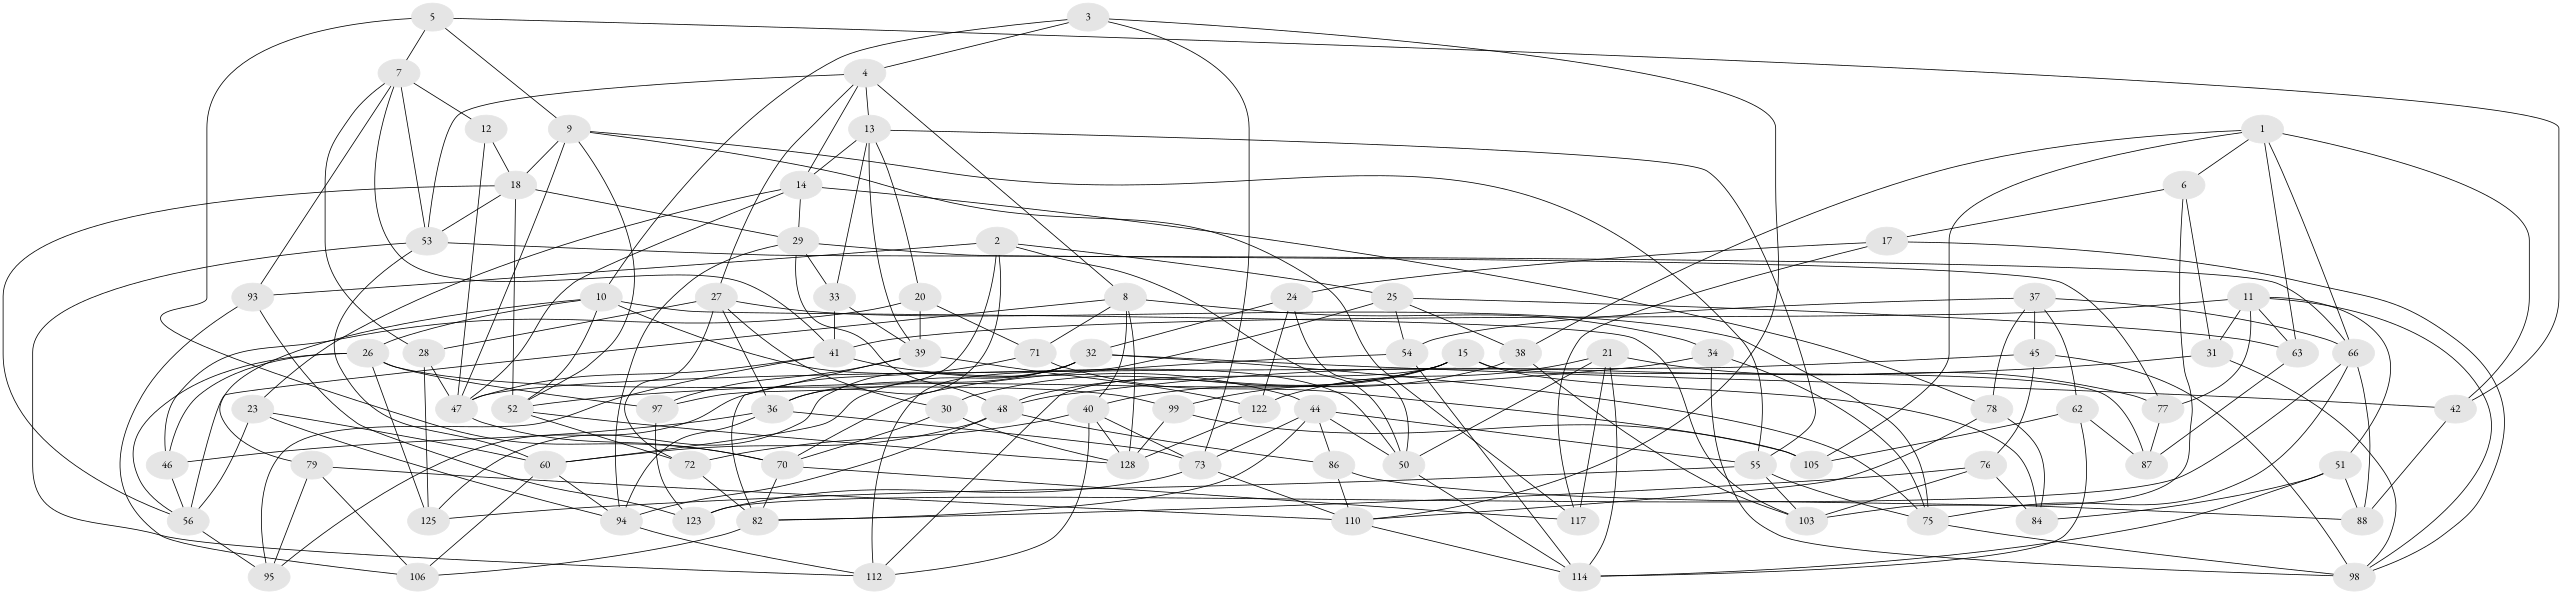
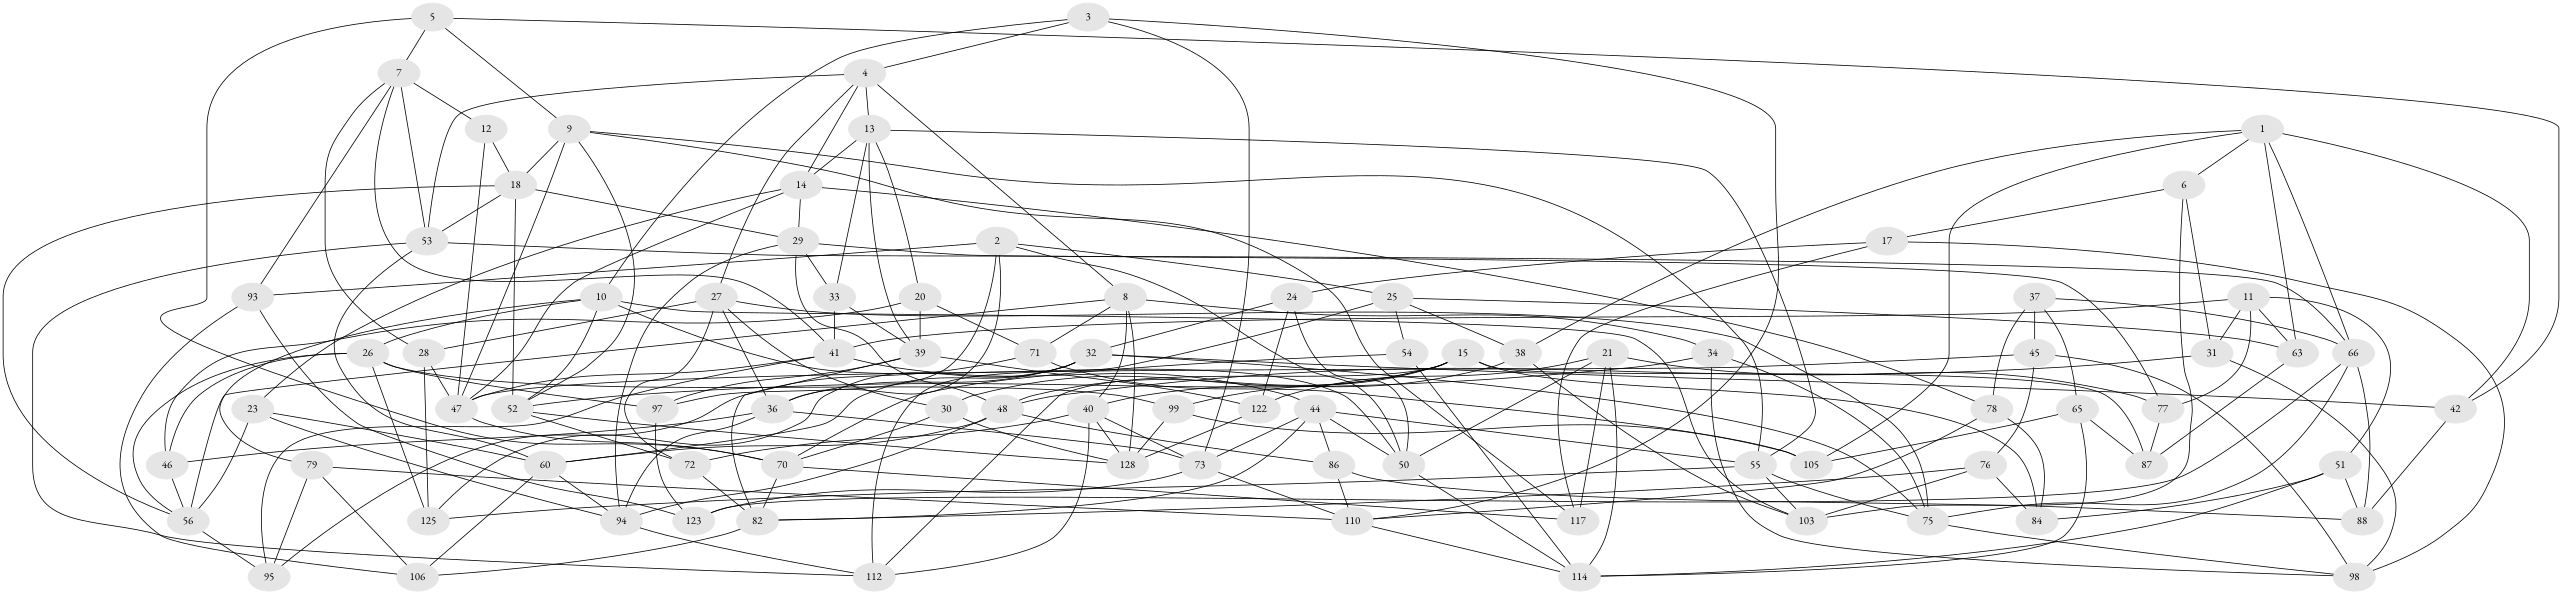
(1791, 306) -> none
(2471, 378) -> none
(2077, 409) -> (2077, 409)
